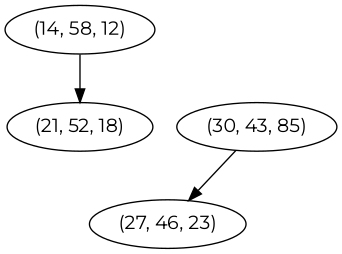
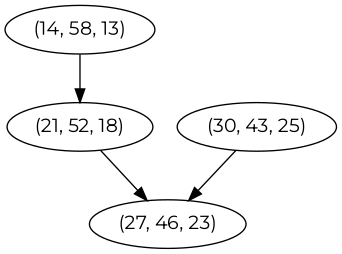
(80, 30) -> (80, 30)
(257, 127) -> (257, 127)
none -> (119, 171)
